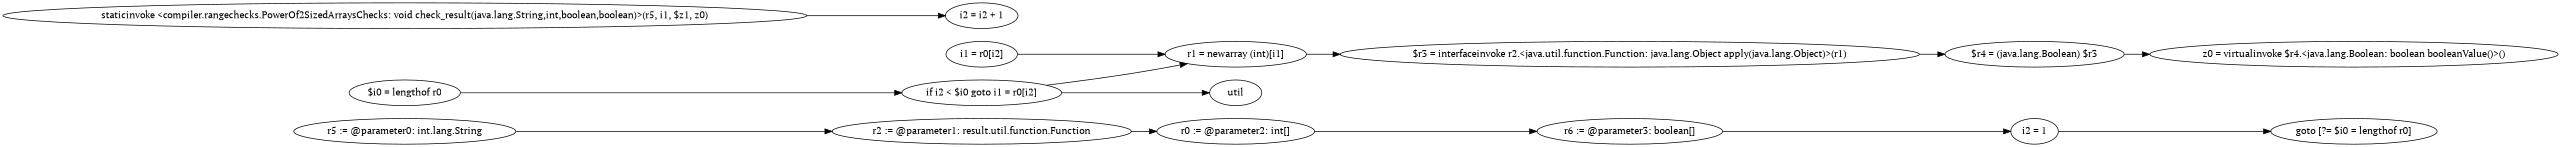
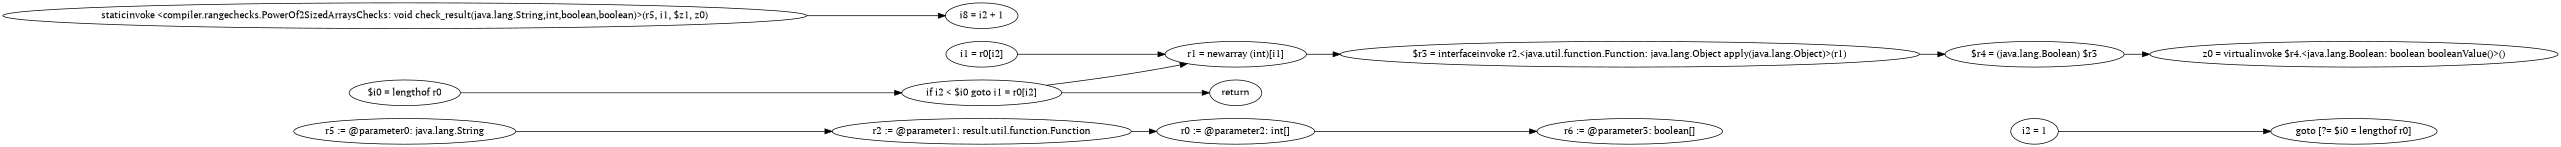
(982, 16) -> (982, 16)
(1236, 93) -> (1236, 93)
(405, 131) -> (405, 131)
(1863, 131) -> none
